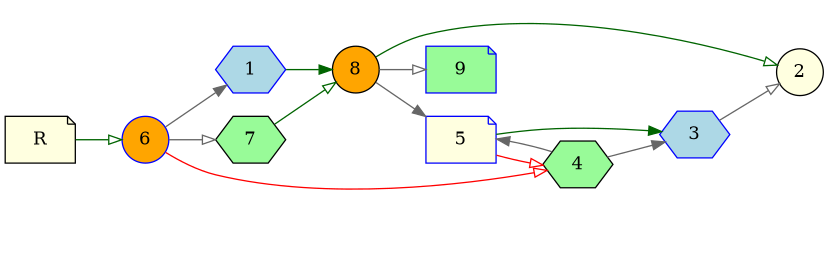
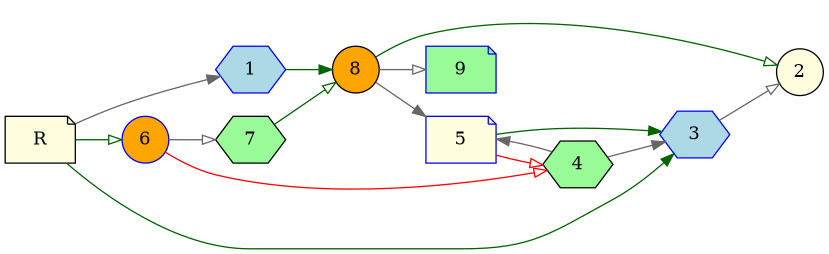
(191, 110) -> (140, 98)
none -> (365, 249)
